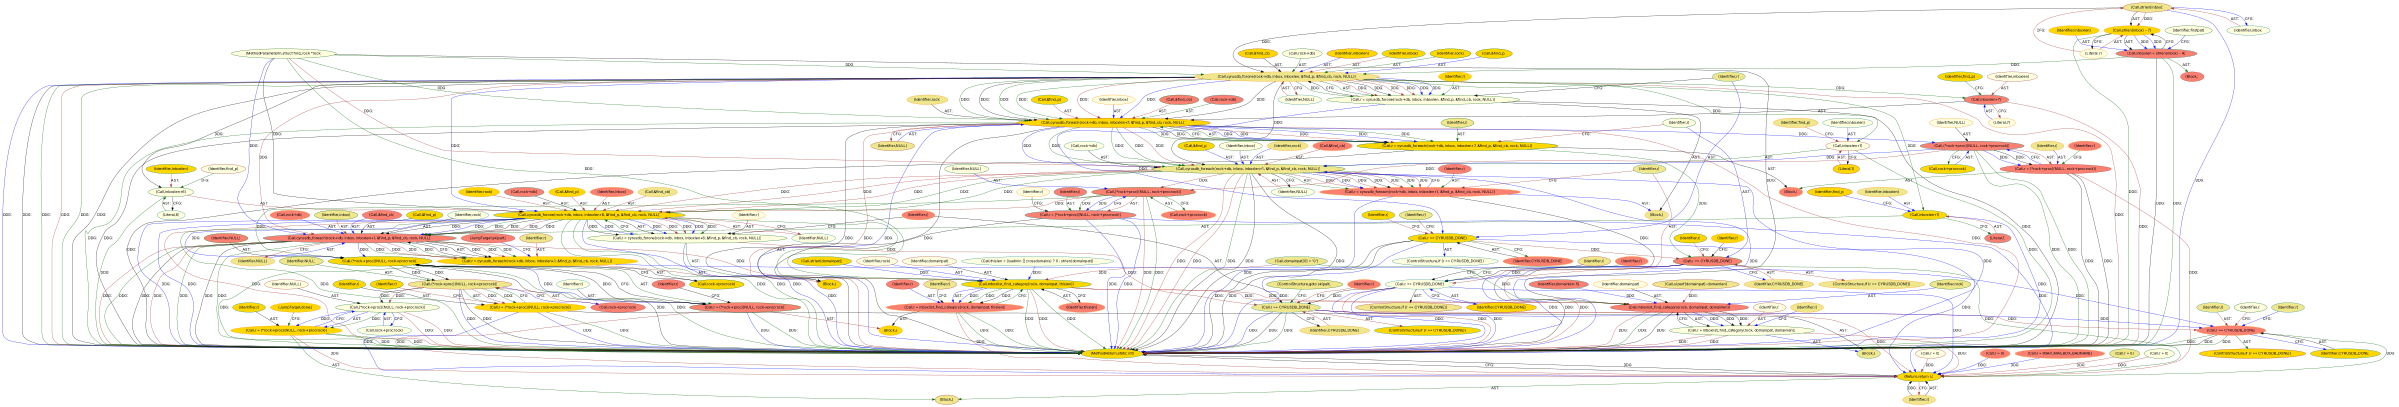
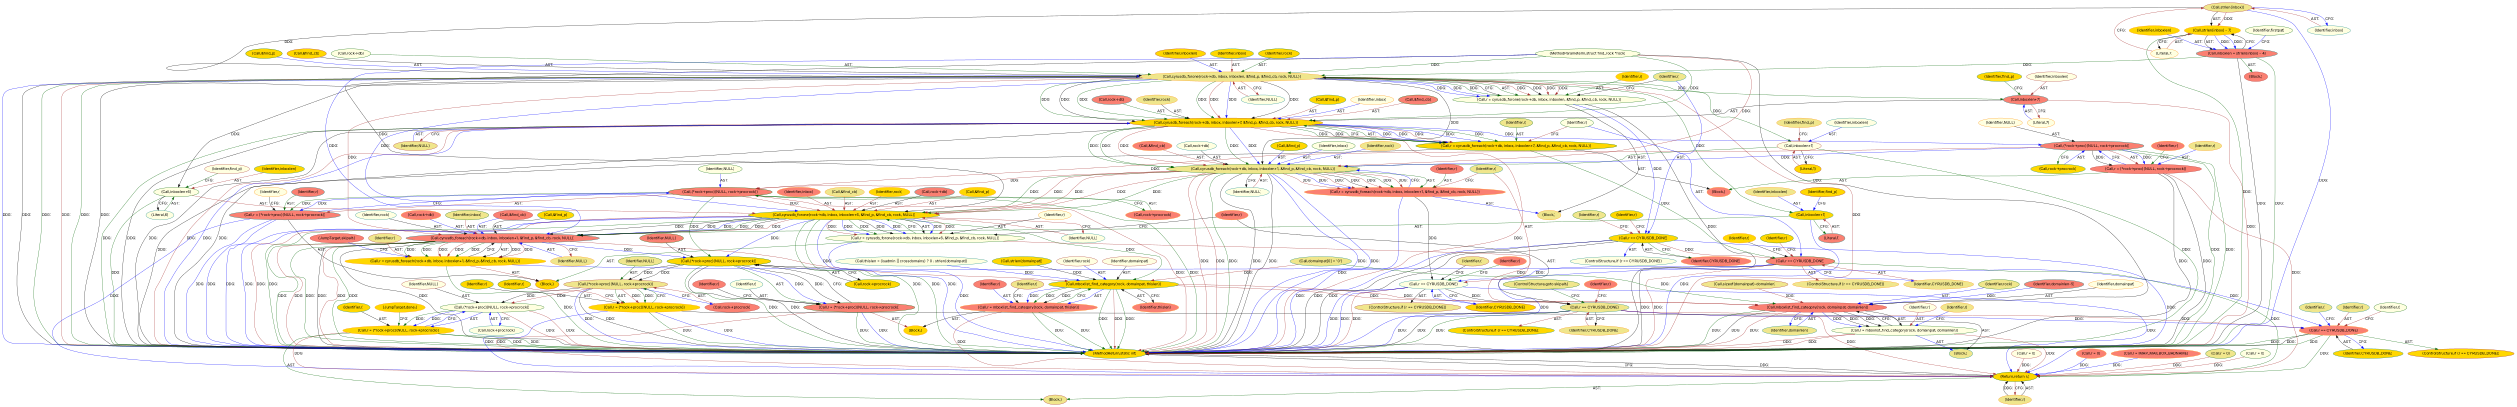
(718, 198) -> none
(912, 274) -> (1065, 272)
none -> (1790, 331)
